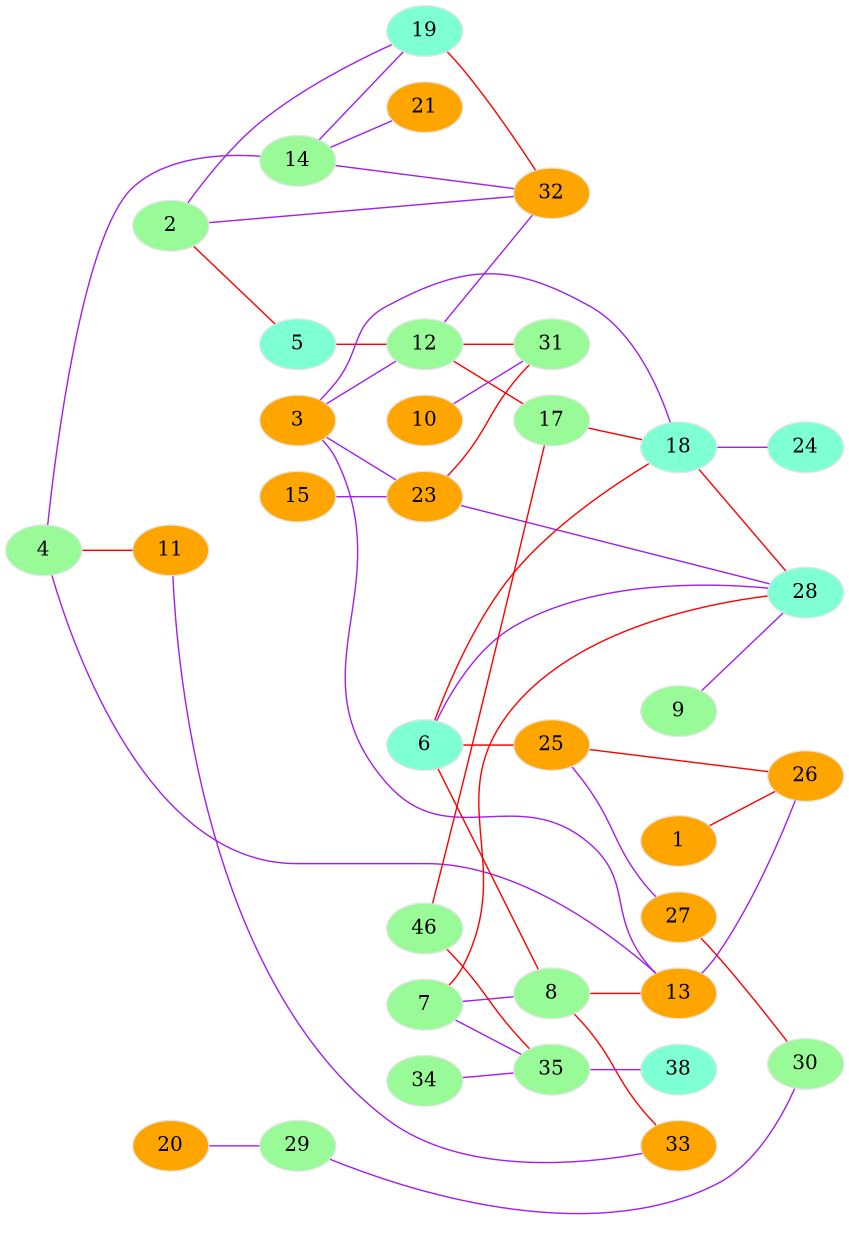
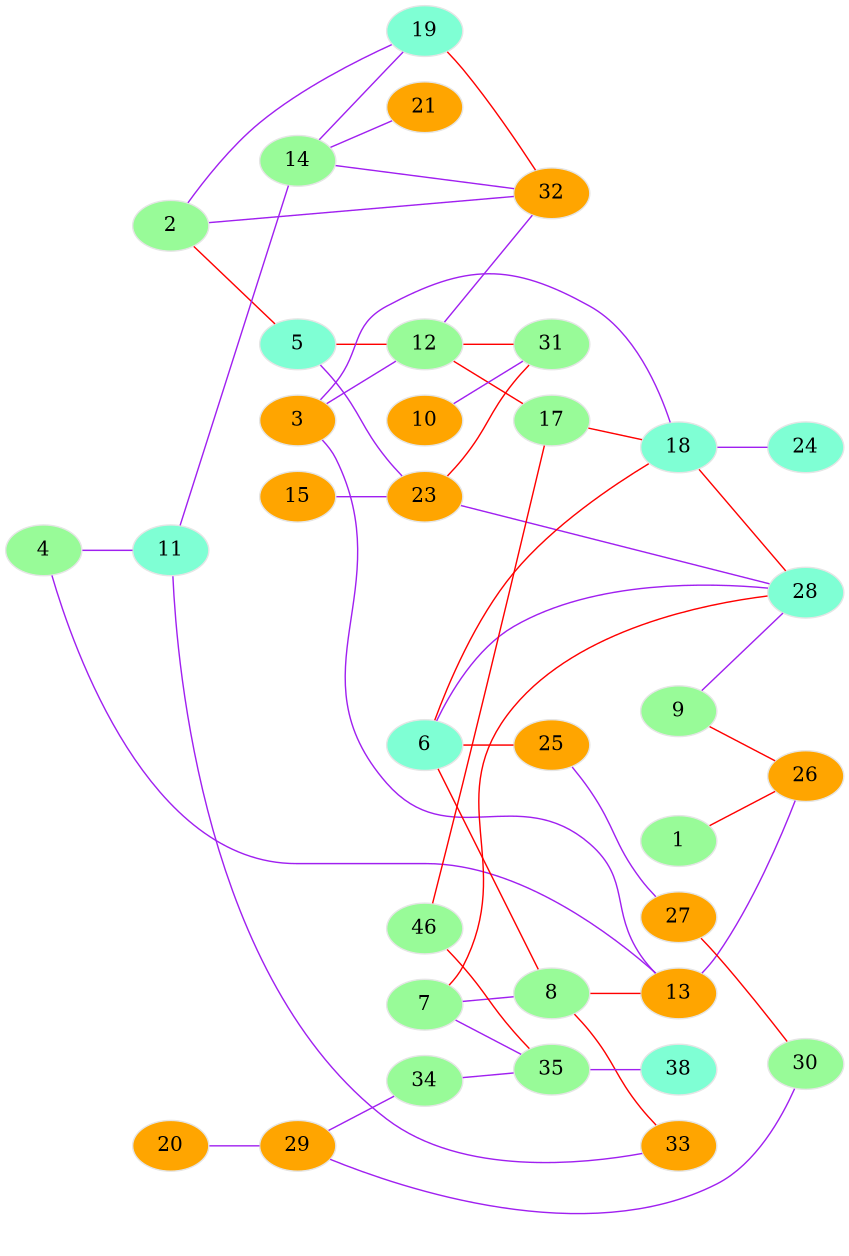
(89, 286) -> (234, 356)
(361, 459) -> (361, 421)
(107, 550) -> (107, 550)
(171, 550) -> (171, 550)
(679, 761) -> (742, 744)
(679, 841) -> (679, 841)
none -> (361, 1113)
(298, 1146) -> (298, 1146)
